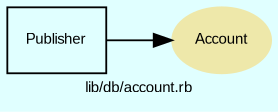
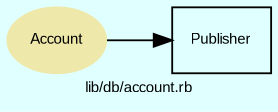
(130, 40) -> (130, 40)
